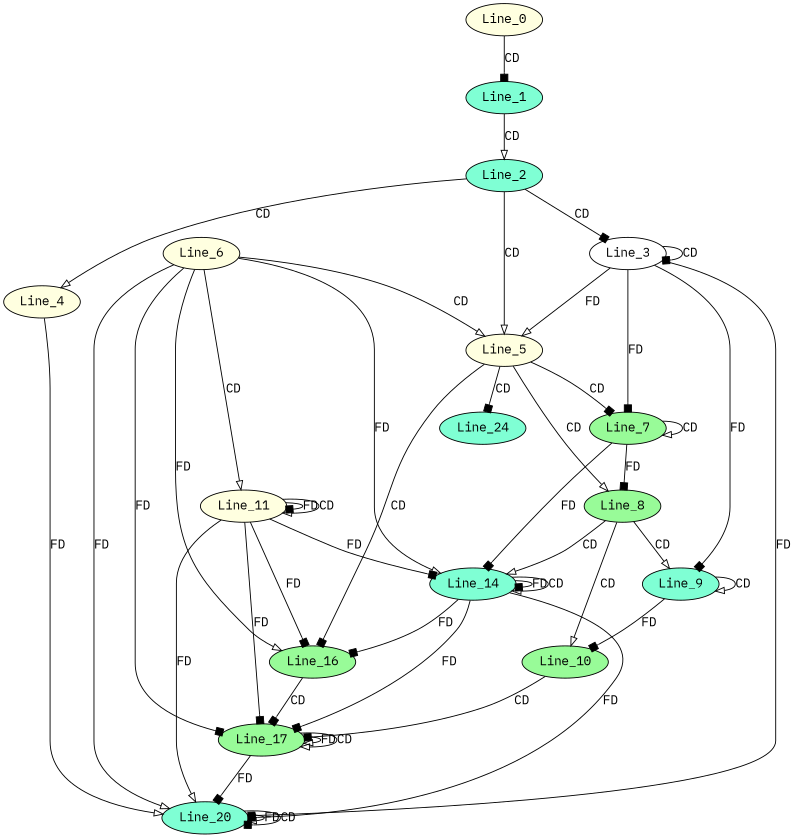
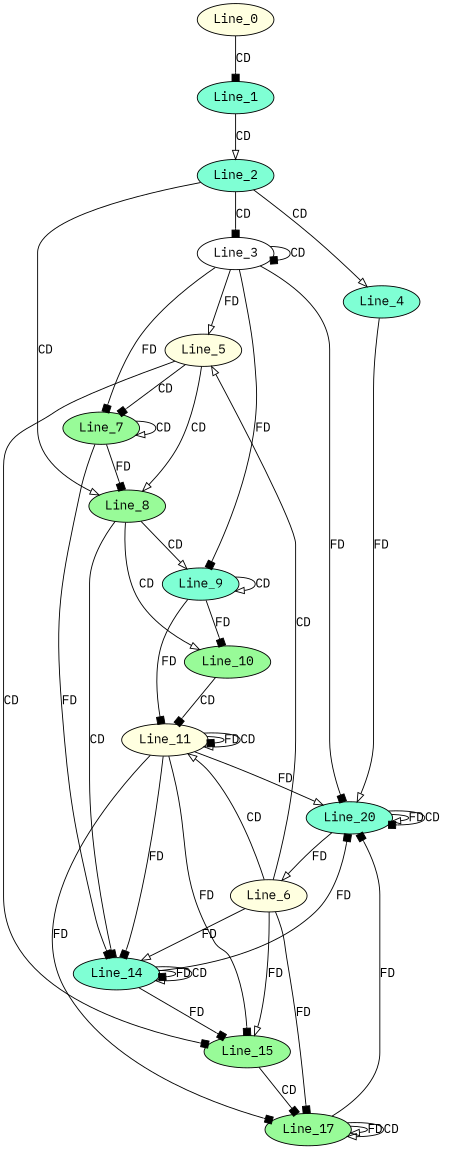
(504, 258) -> (38, 292)
(42, 302) -> (382, 302)
(483, 428) -> none
(94, 533) -> (309, 852)
(563, 551) -> (90, 733)
none -> (159, 654)
(313, 662) -> (247, 1052)
(399, 679) -> none
(433, 721) -> (199, 697)
